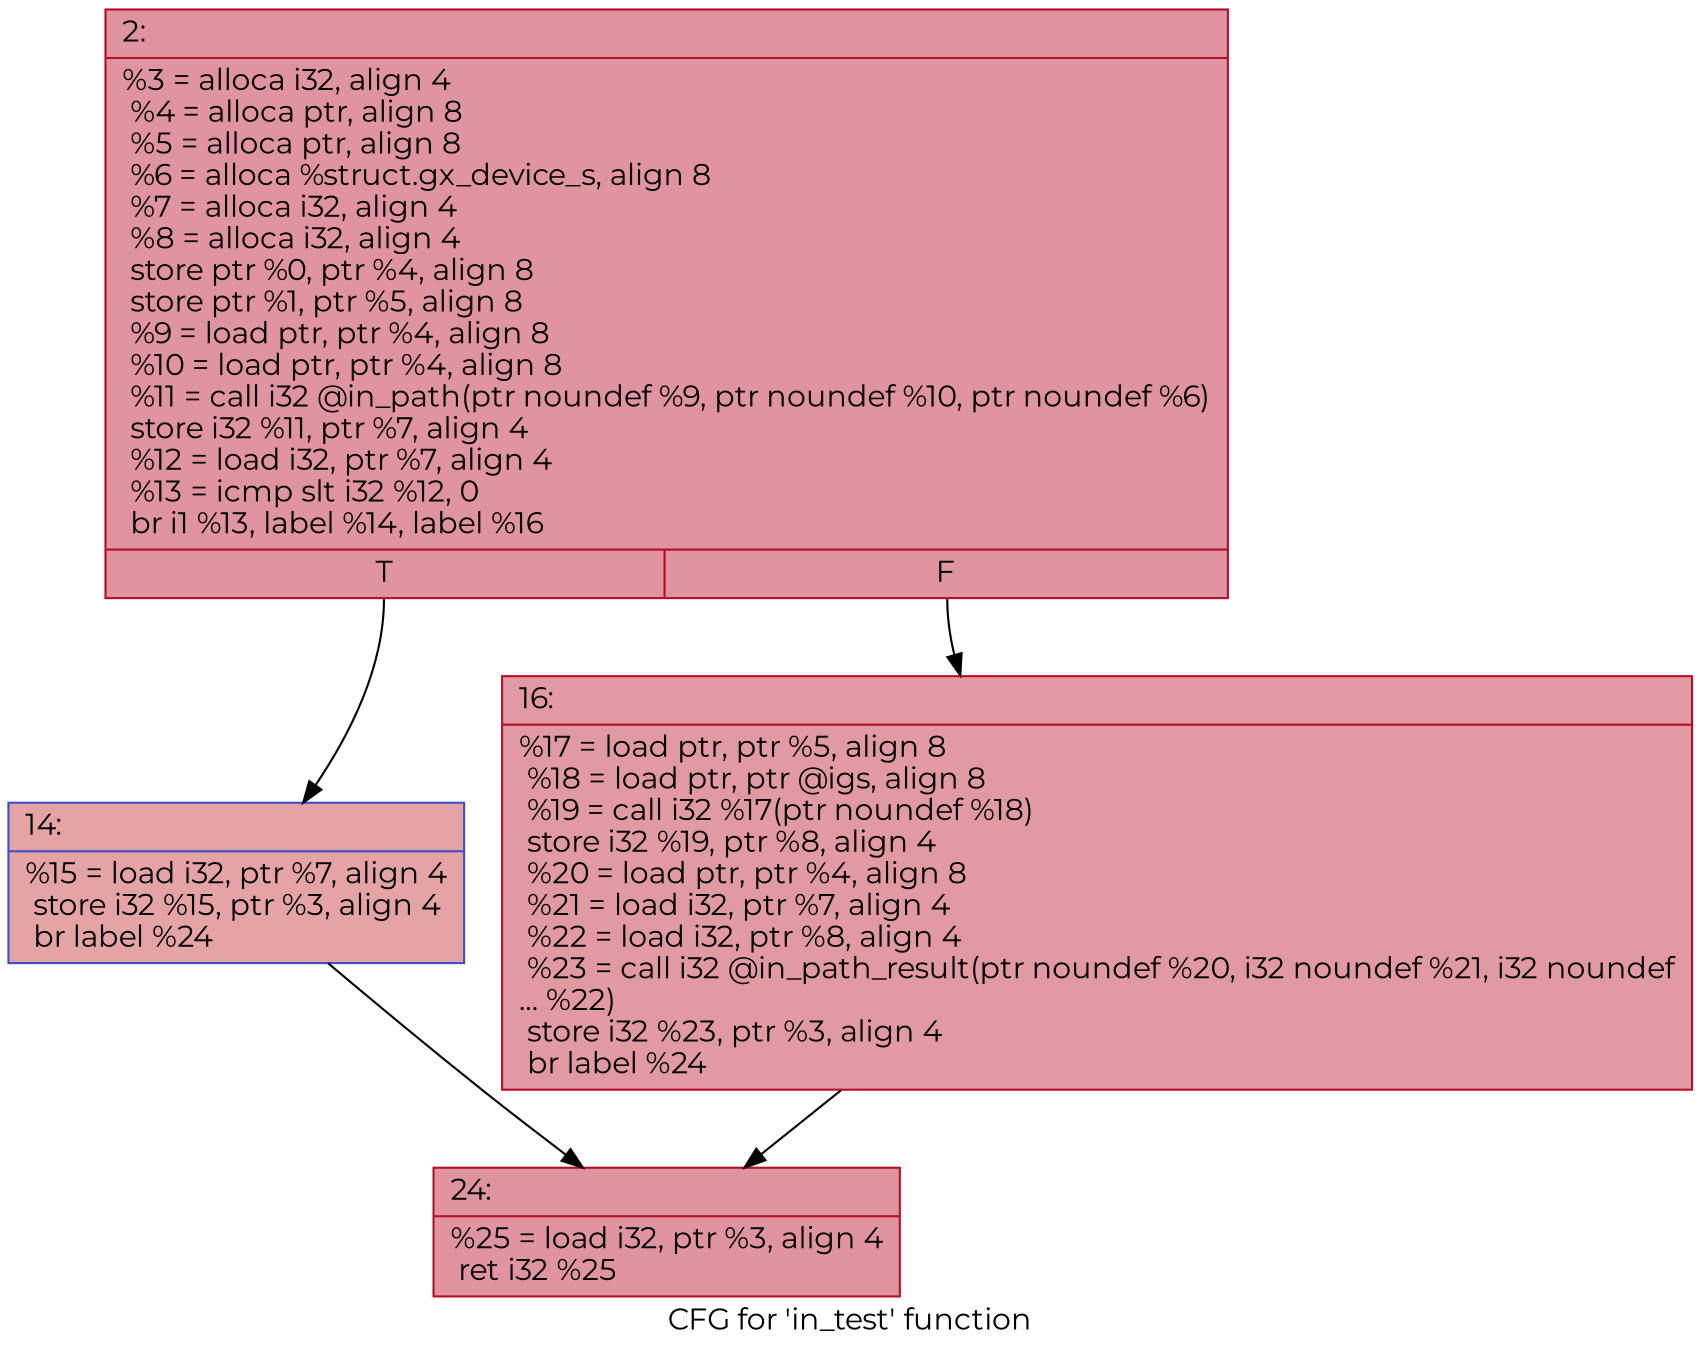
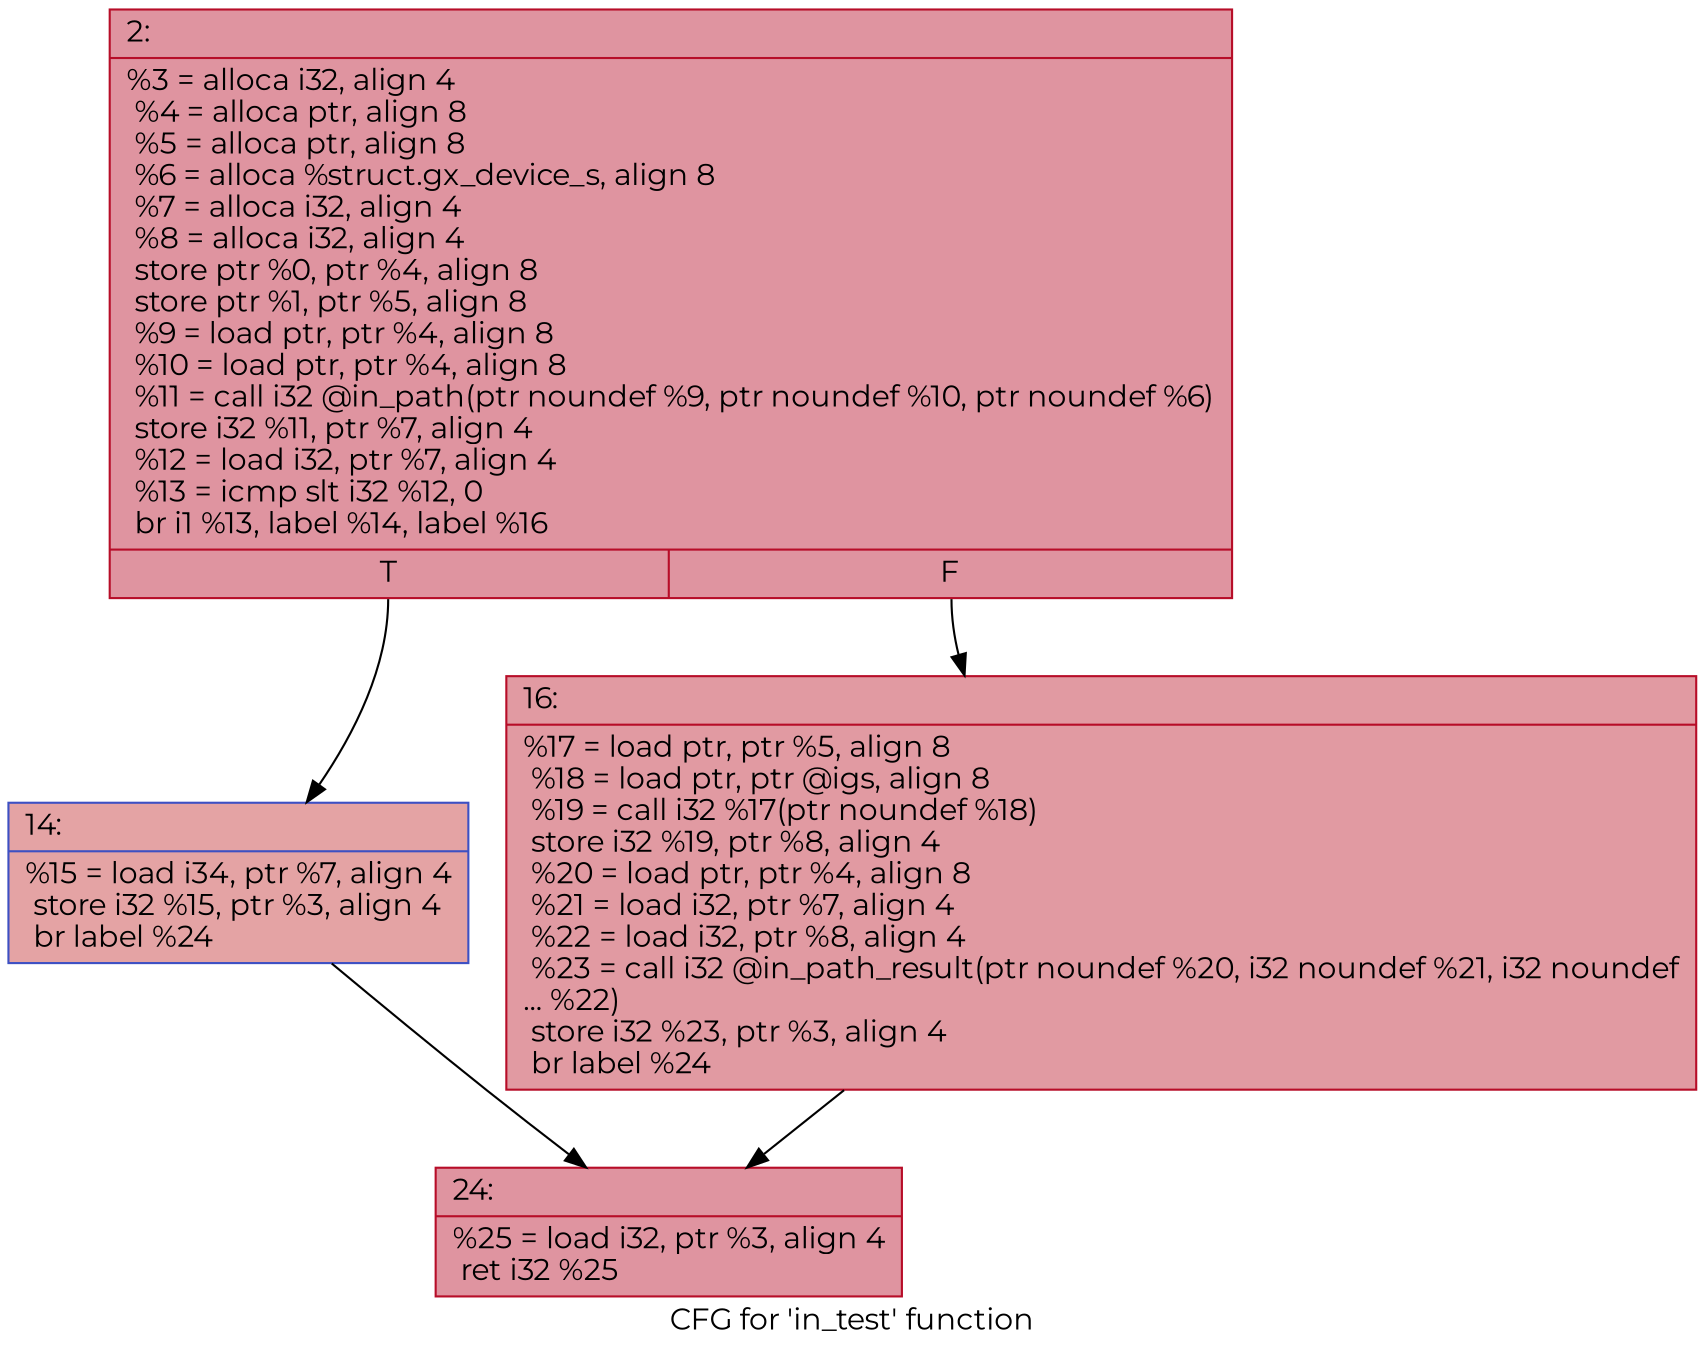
(236, 874) -> (238, 874)
